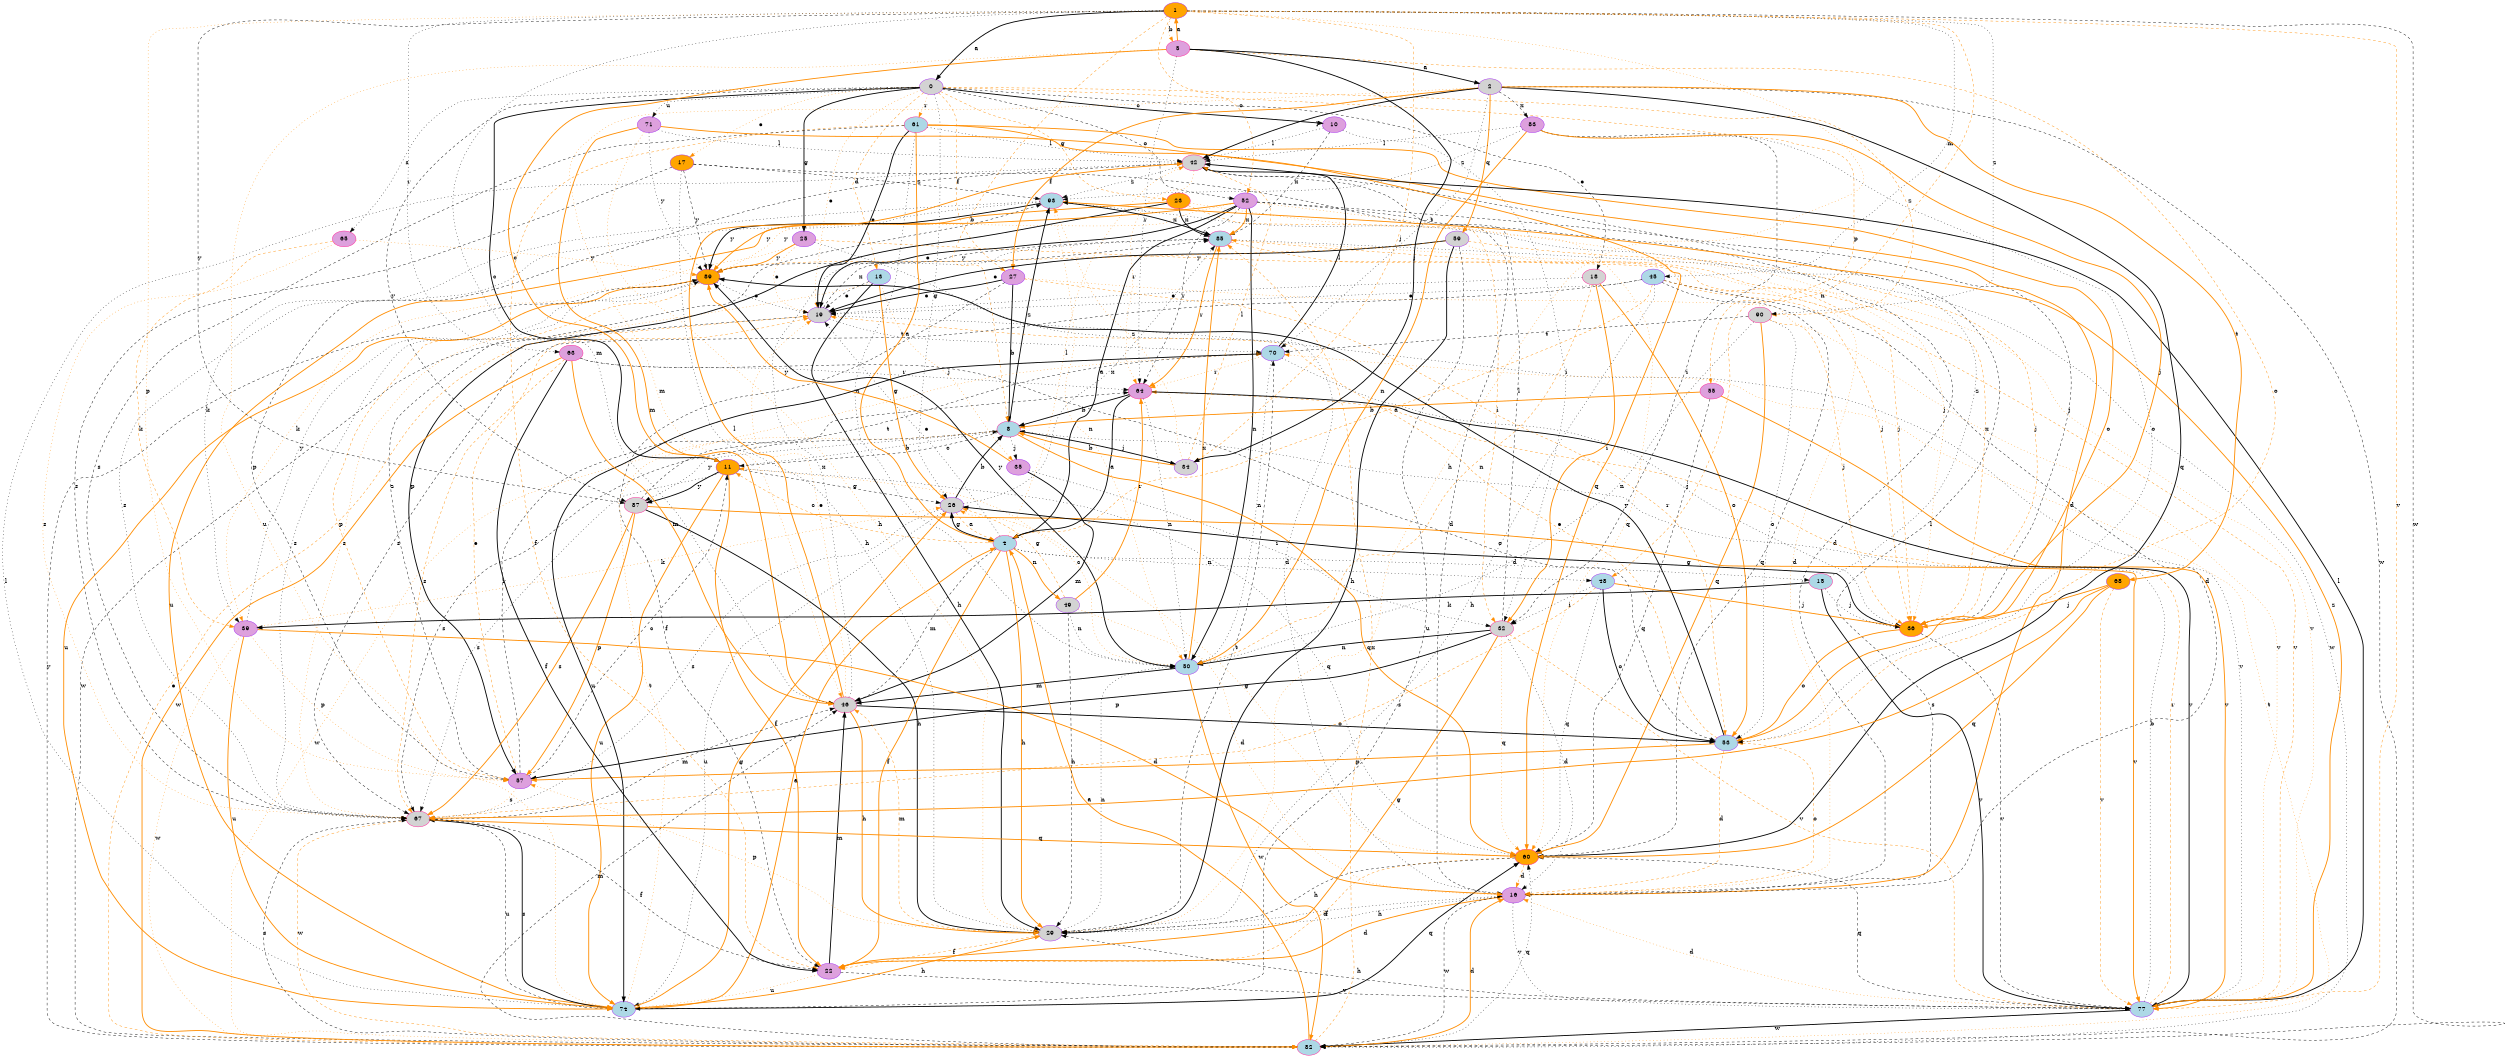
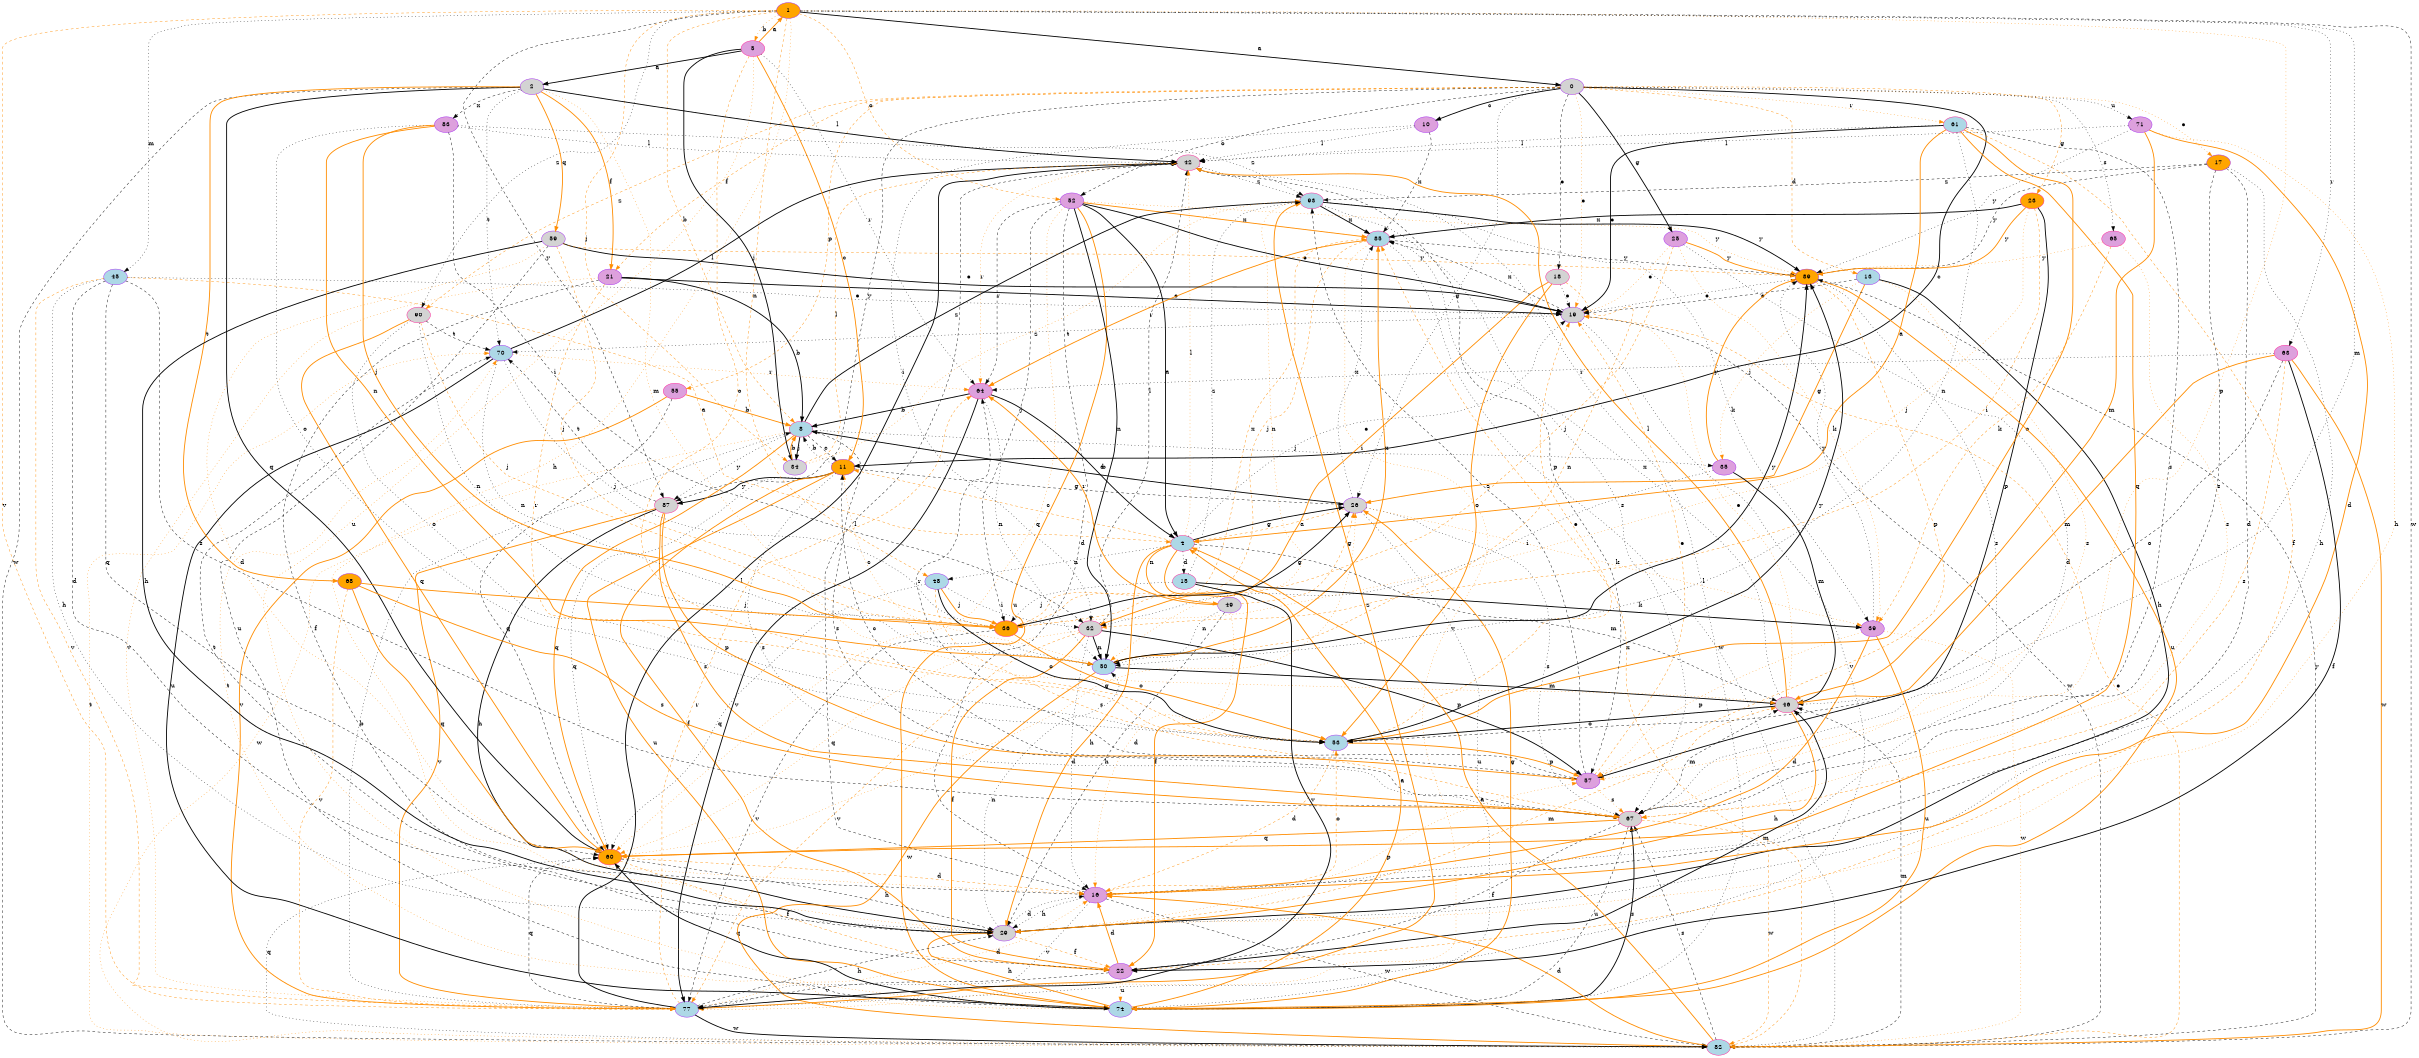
(1013, 277) -> (610, 277)
(597, 571) -> (1612, 564)
(1399, 800) -> (953, 800)
